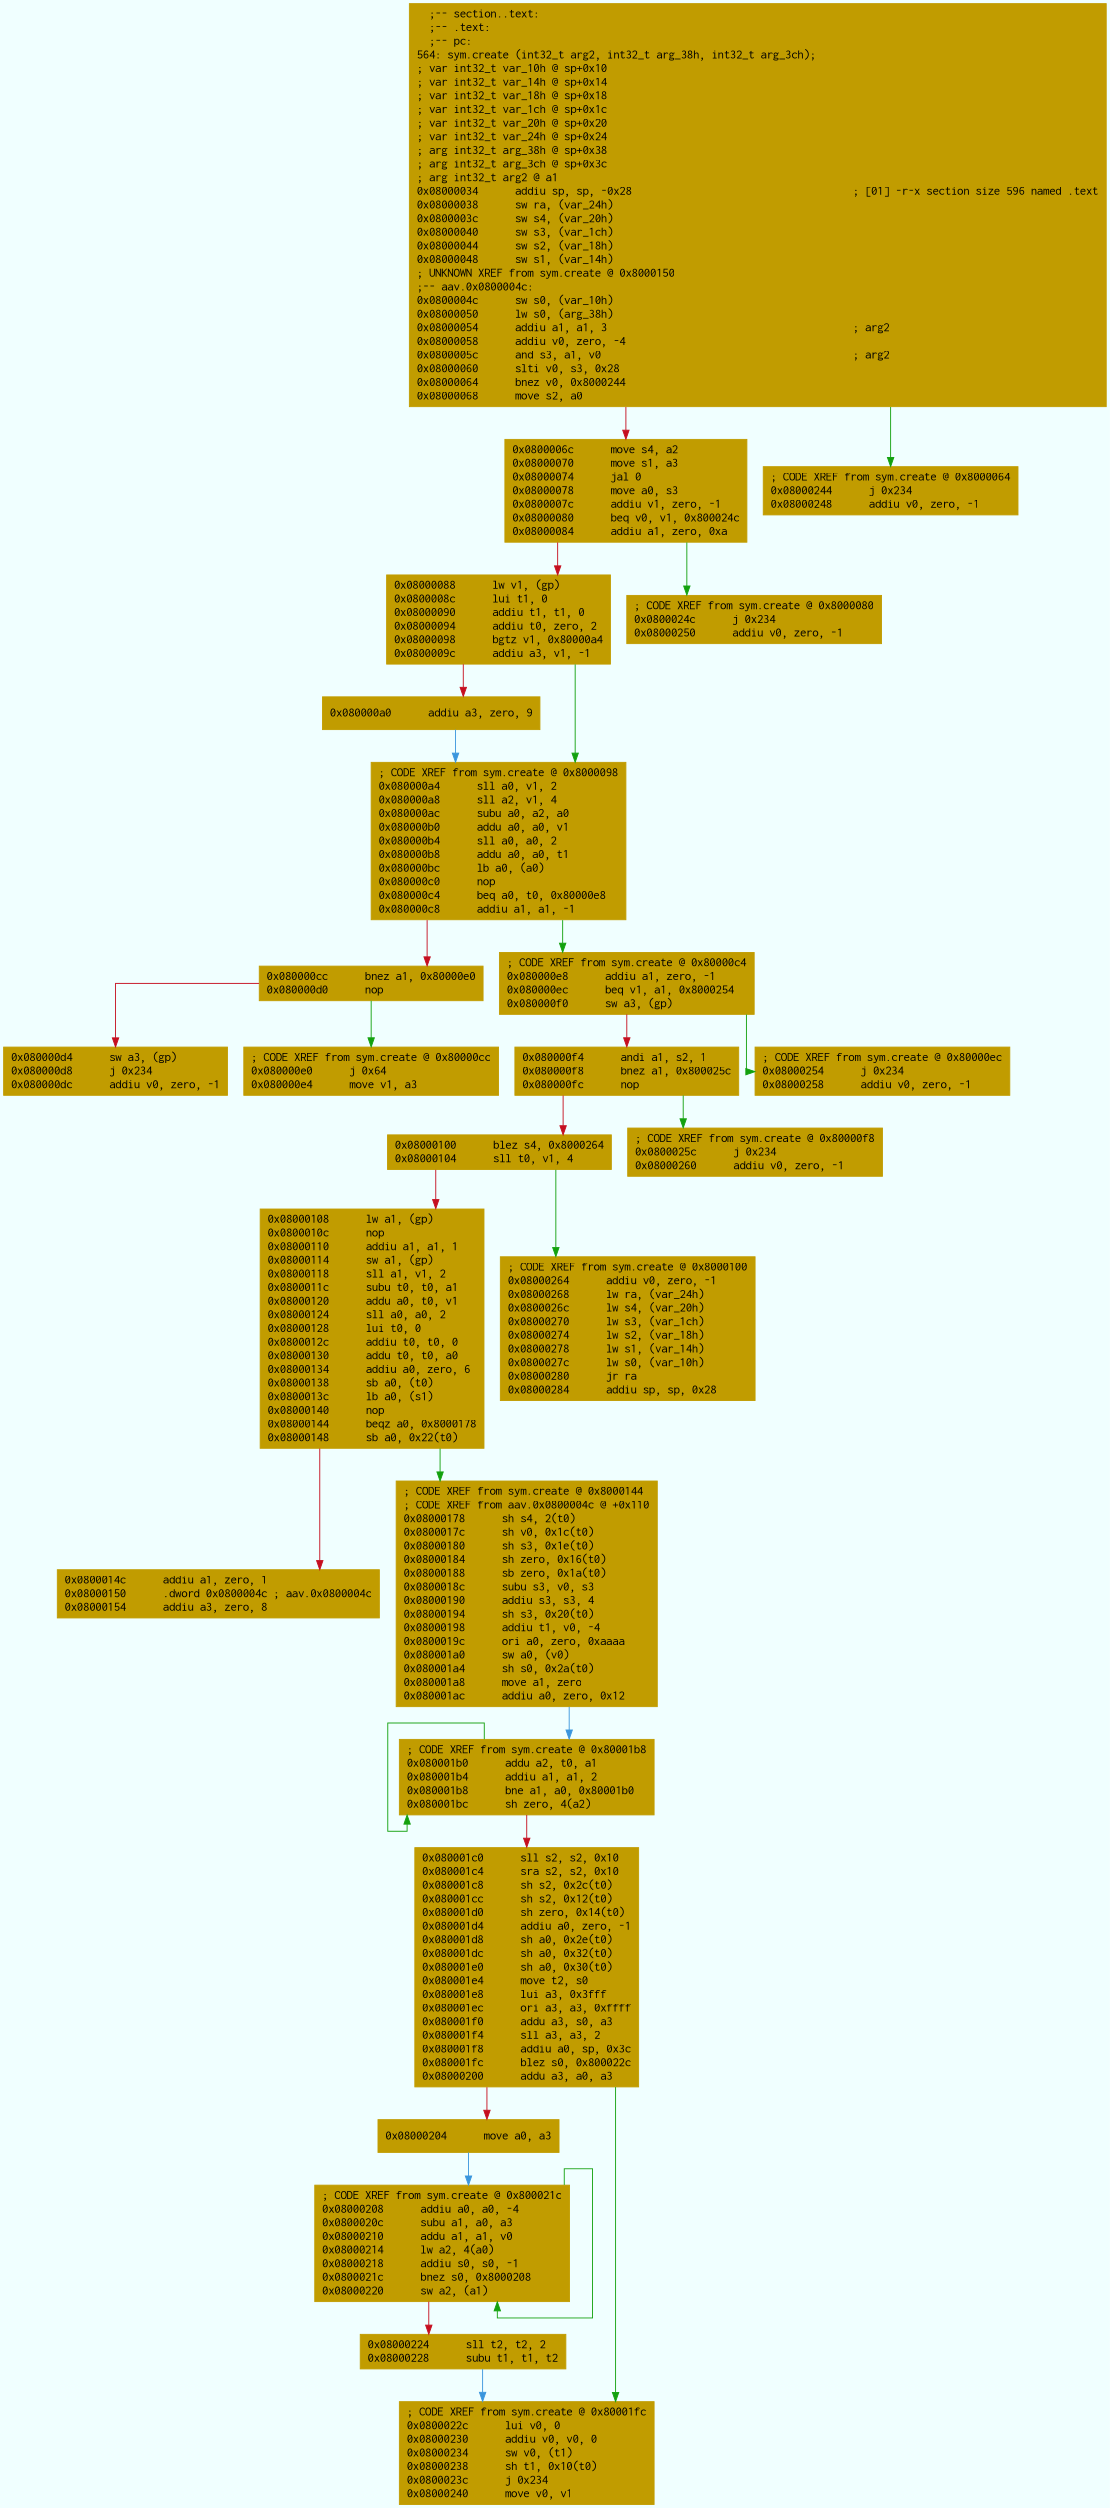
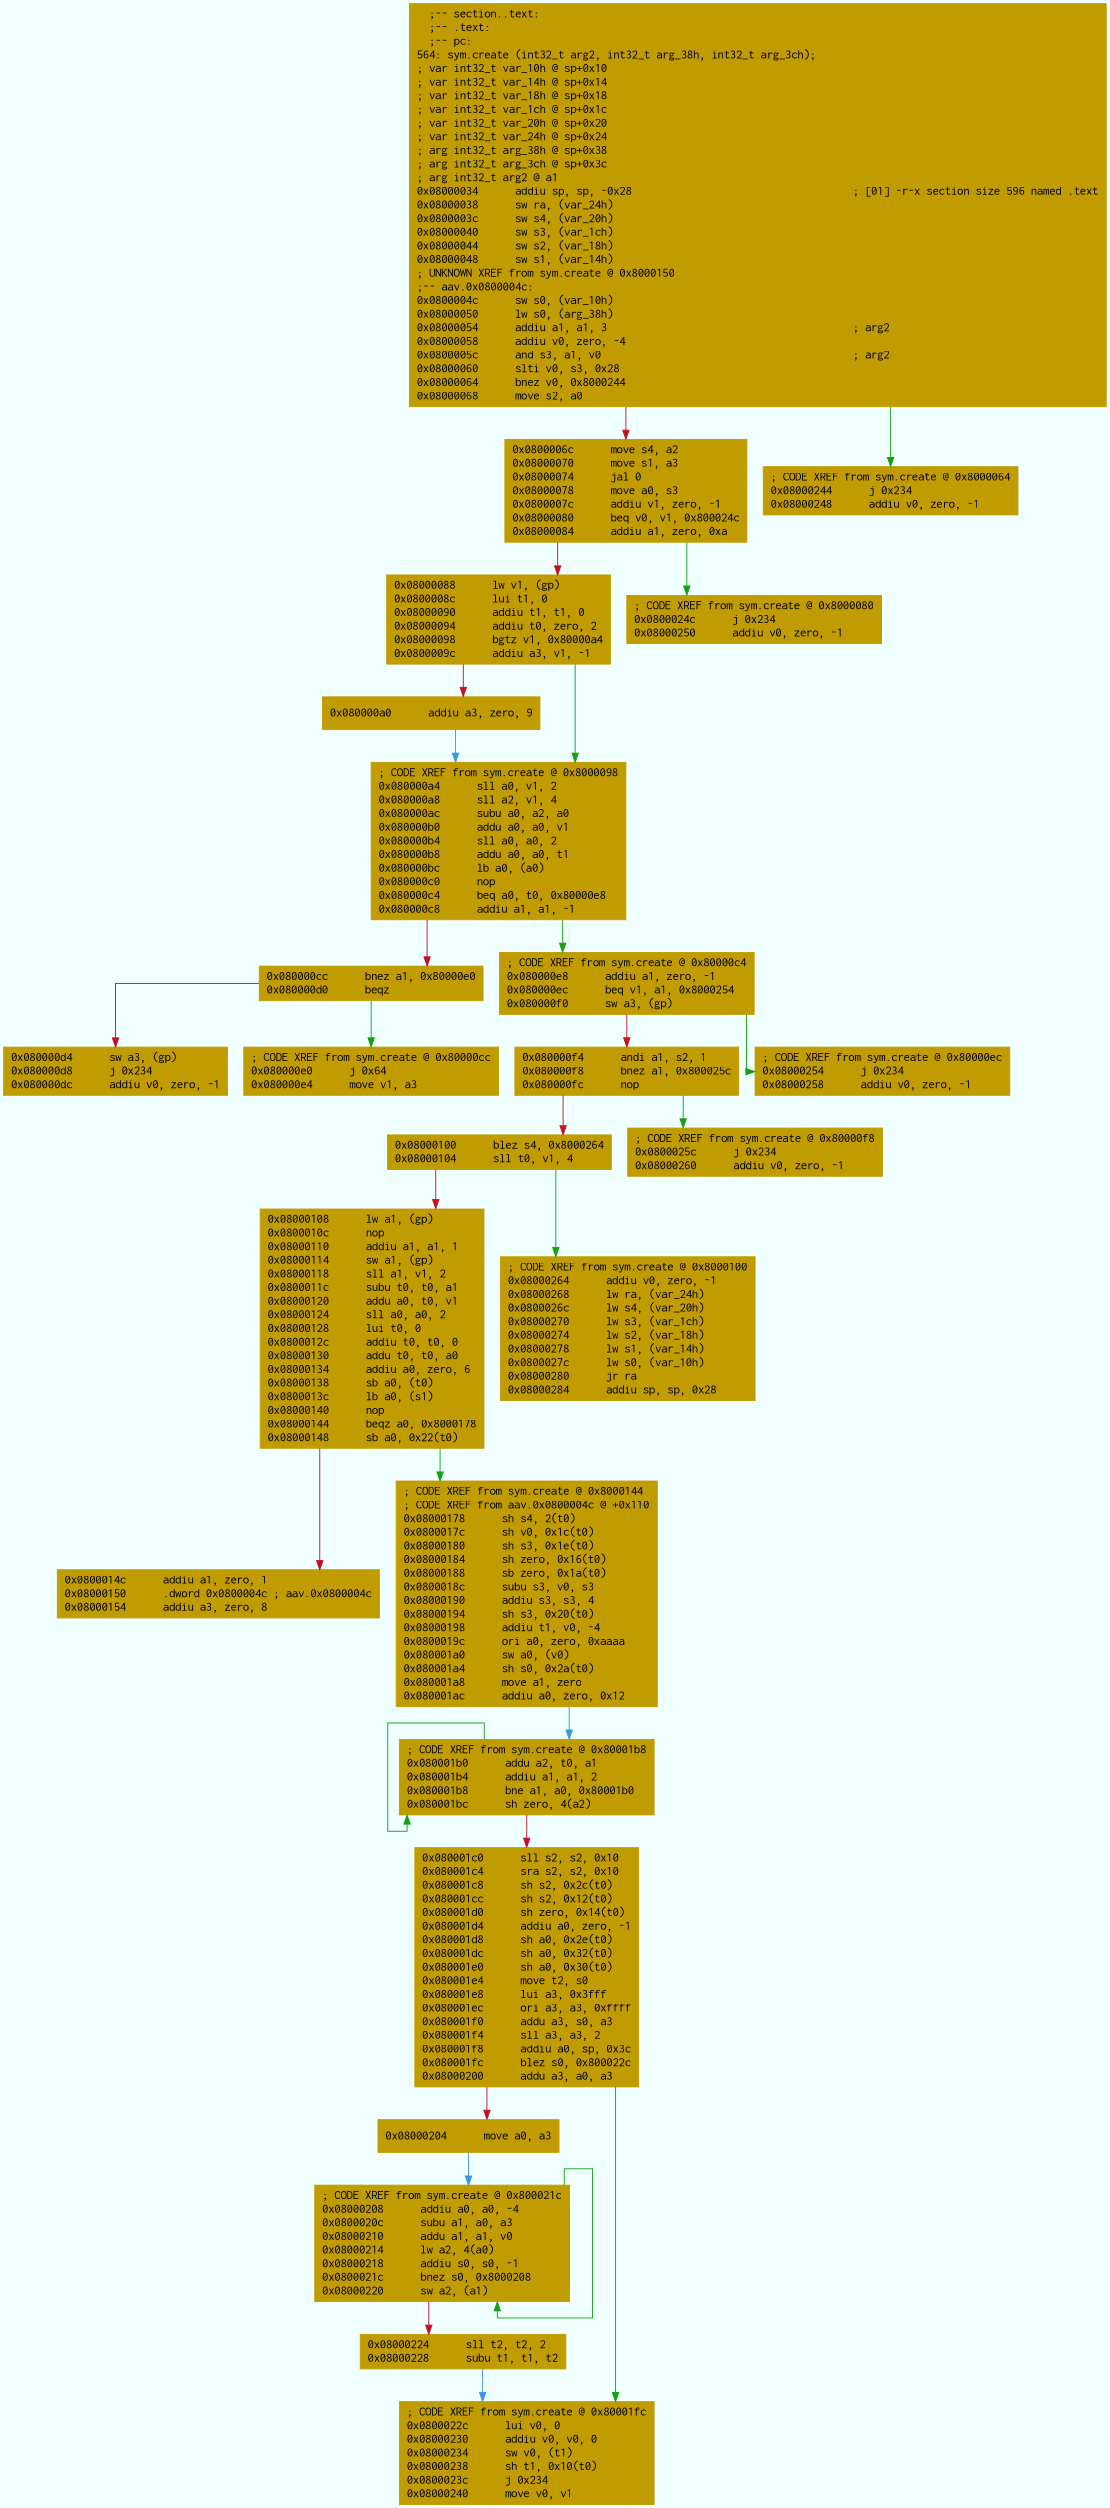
(371, 983) -> (371, 983)
